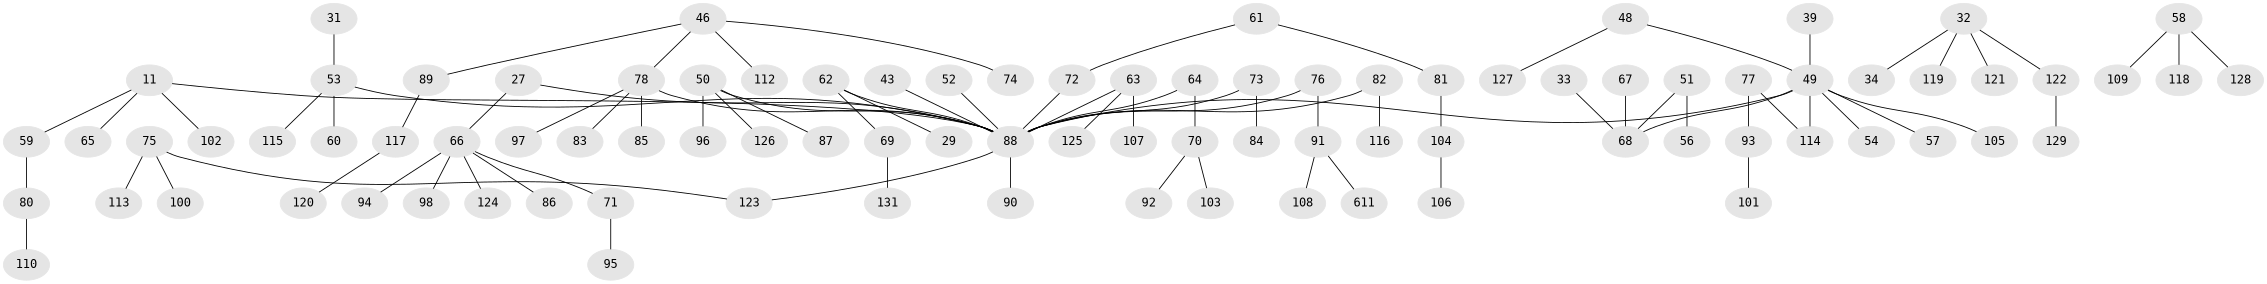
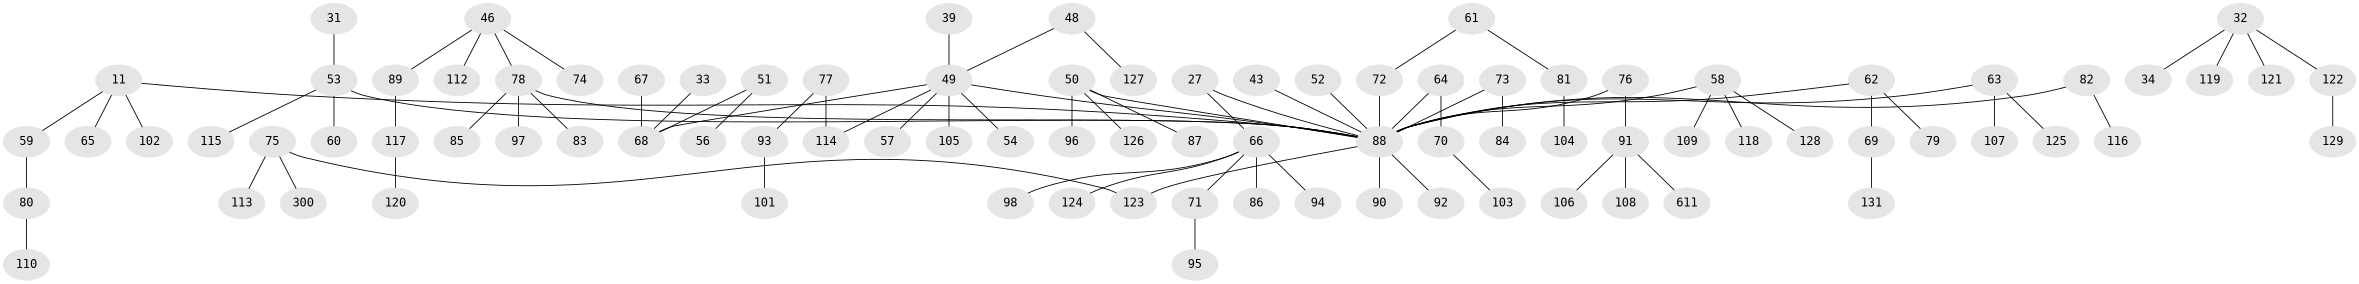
none -> (1546, 106)
(949, 142) -> (1933, 142)
(1172, 173) -> (1410, 172)
(1441, 173) -> (1595, 172)
(180, 203) -> (303, 203)
